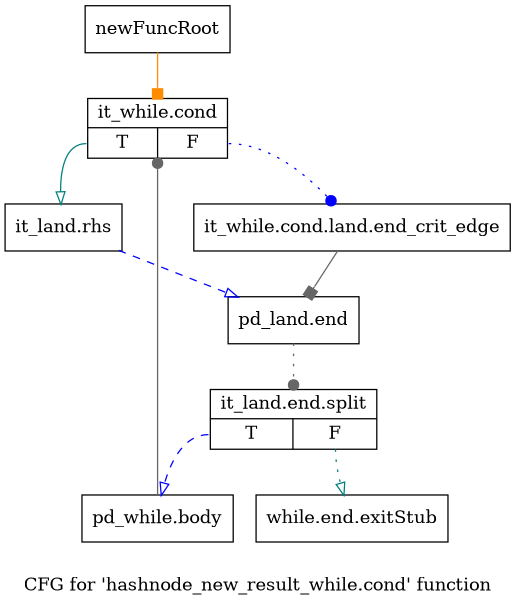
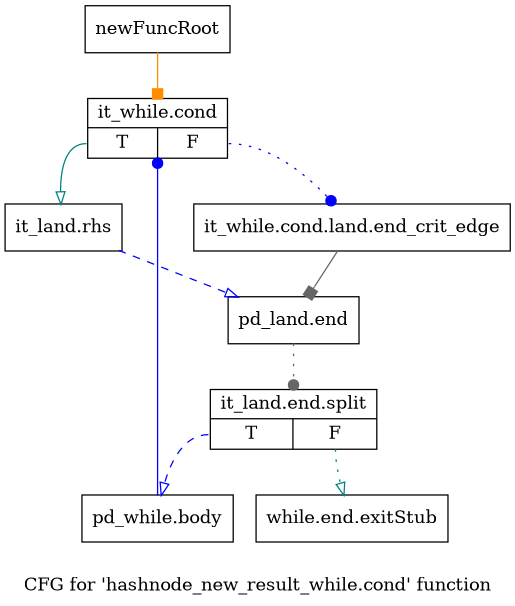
(158, 332) -> (158, 332)
